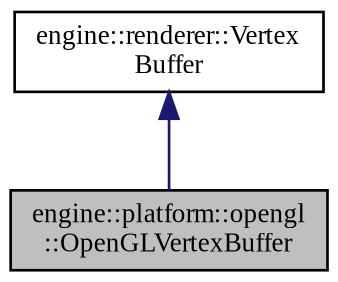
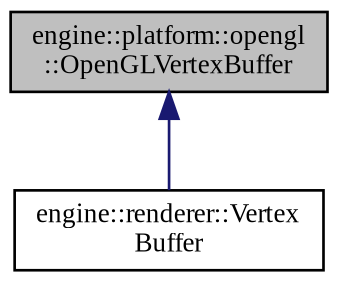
(169, 155) -> (169, 155)
